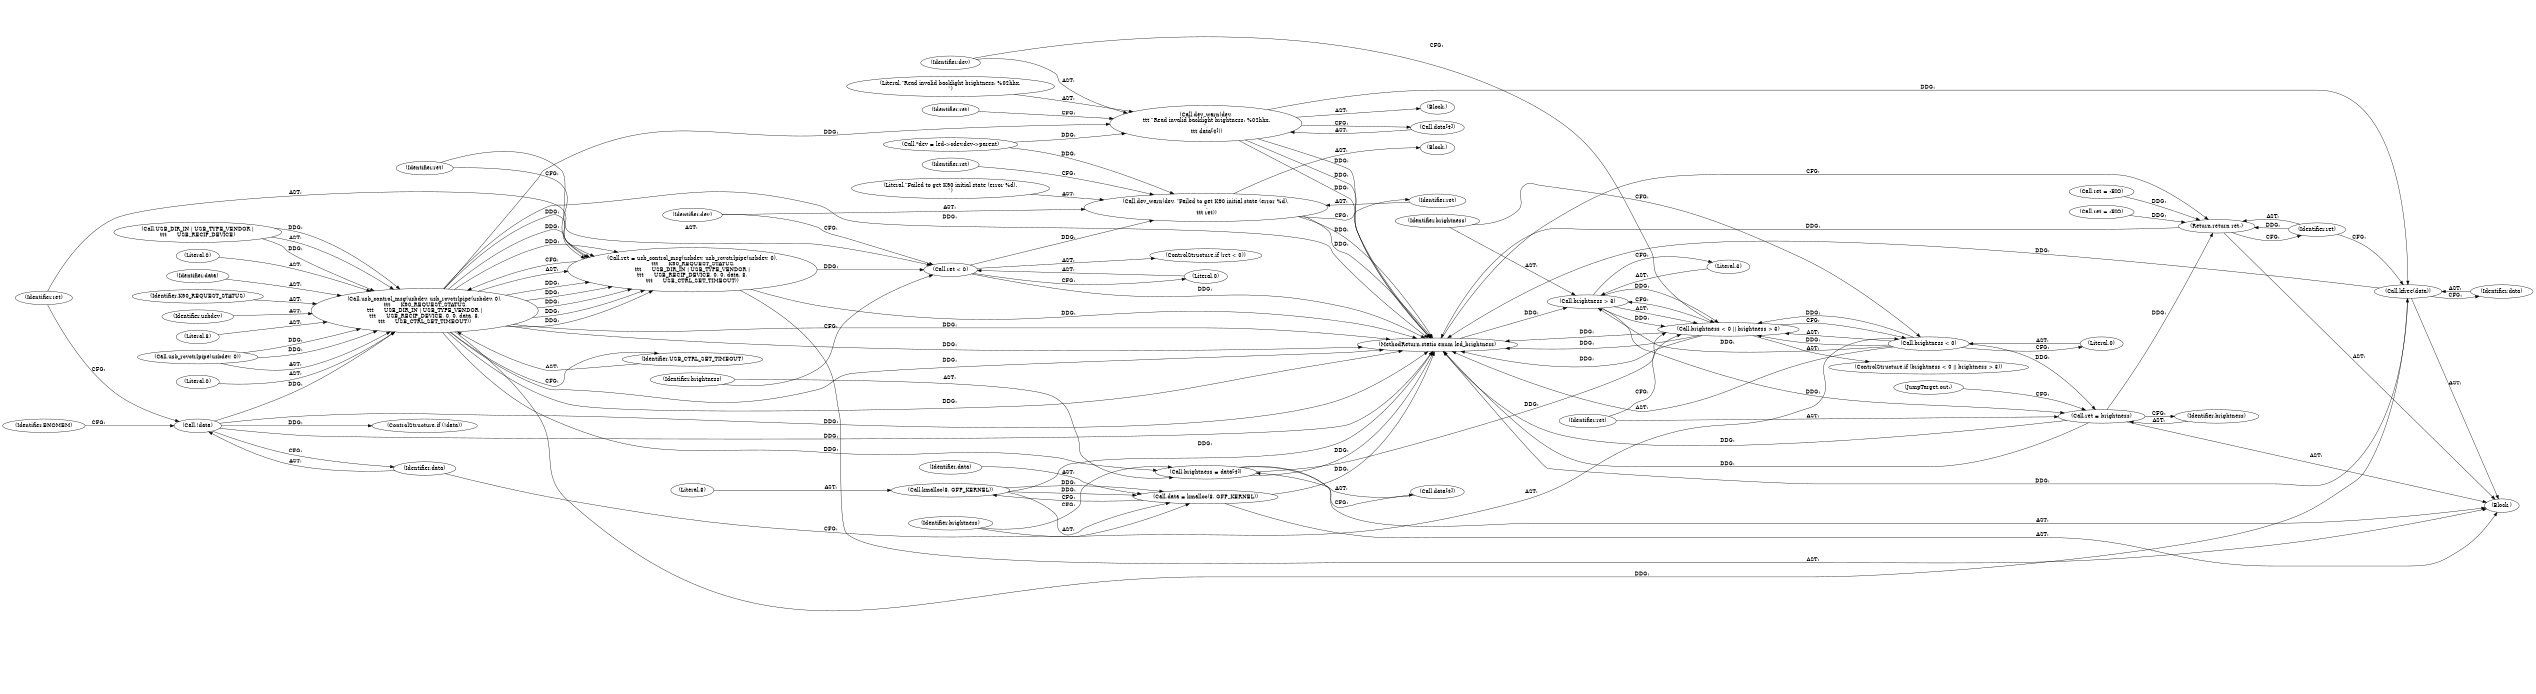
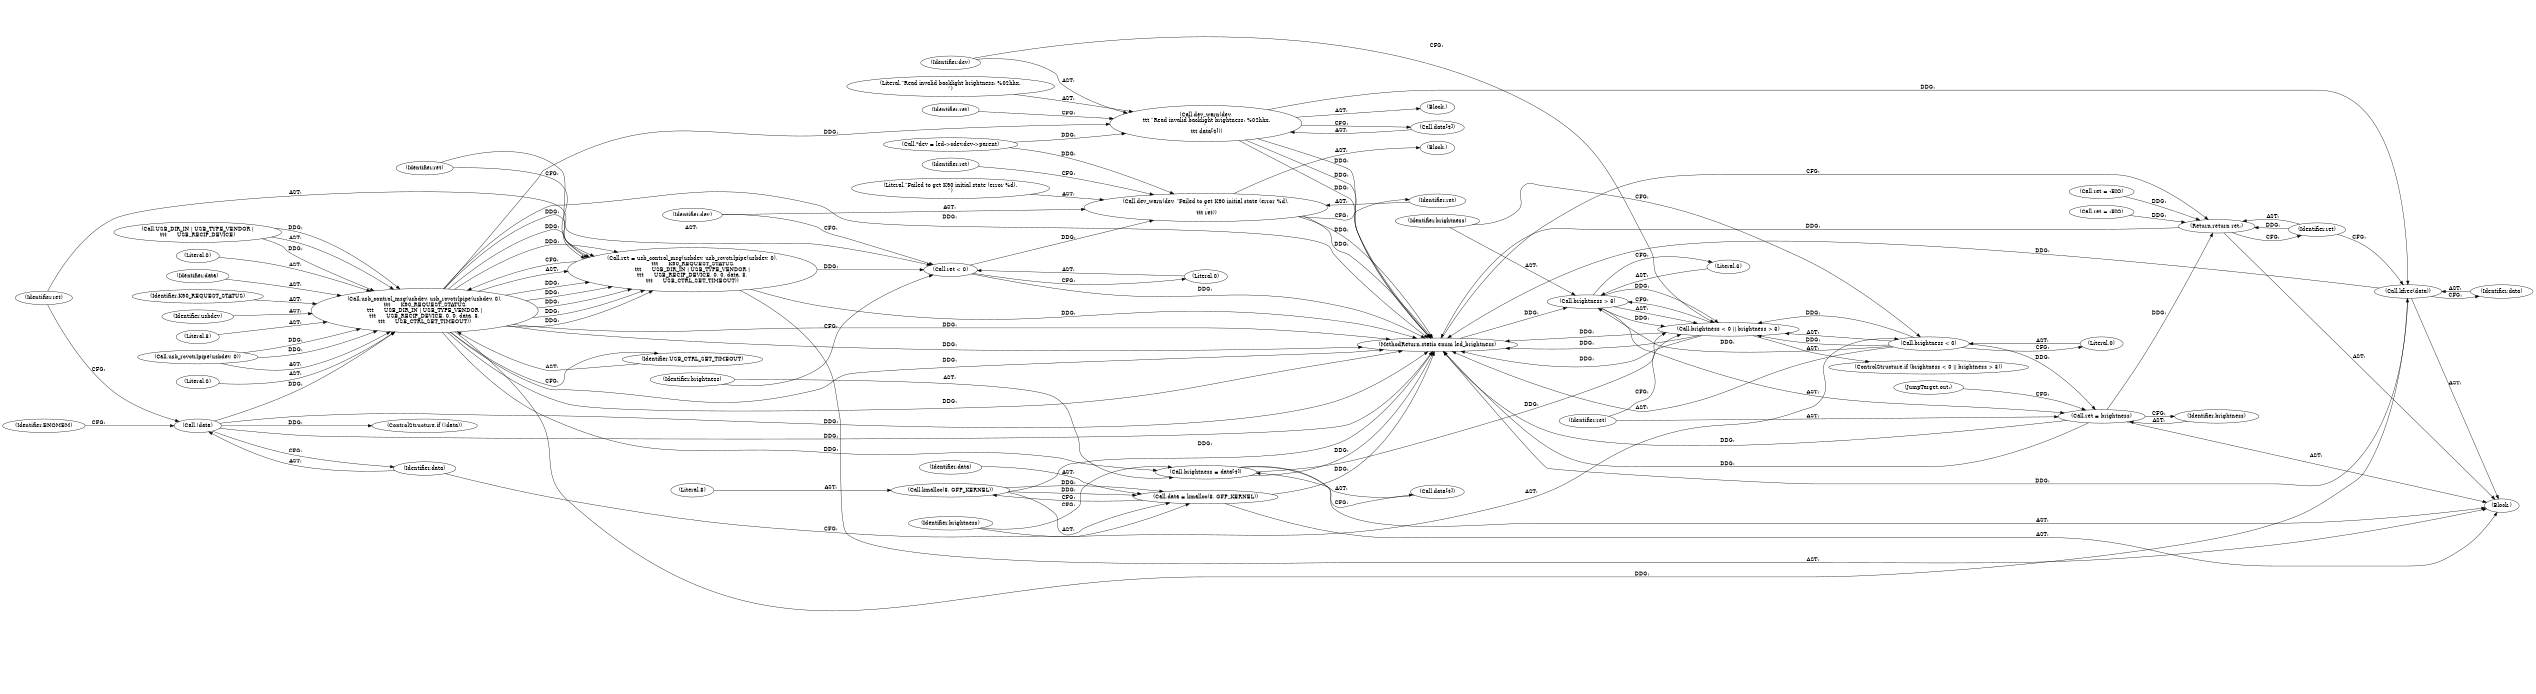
(1206, 256) -> none
(1842, 326) -> none
(1814, 392) -> (1814, 392)
